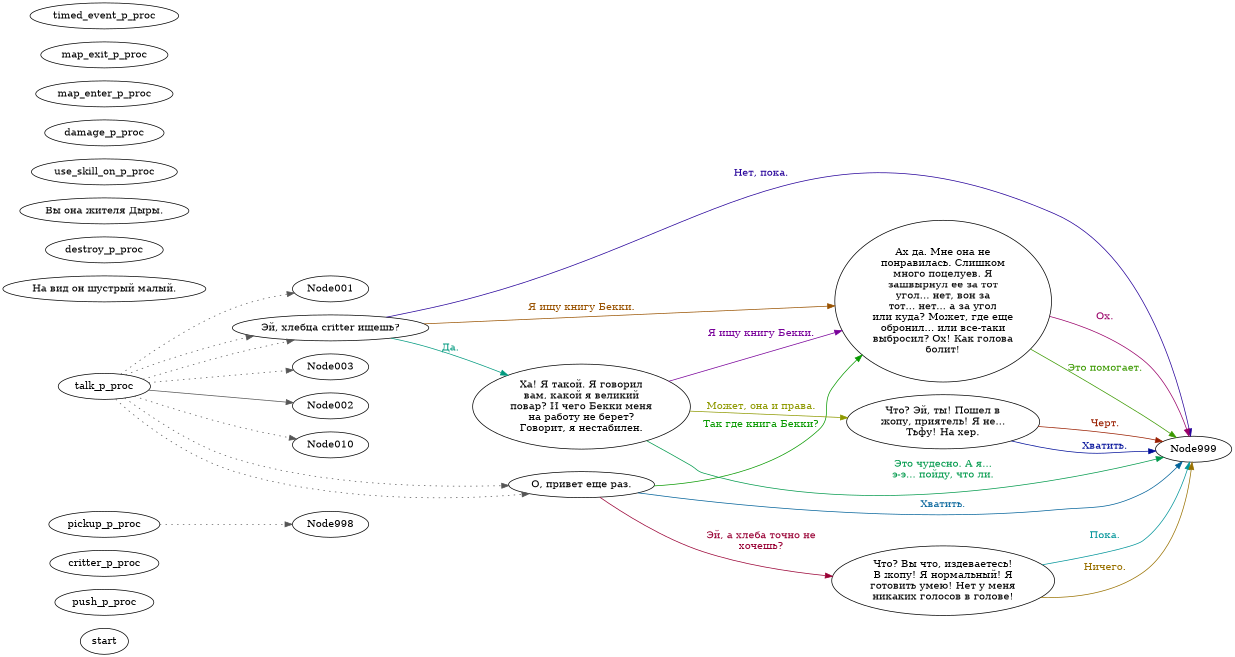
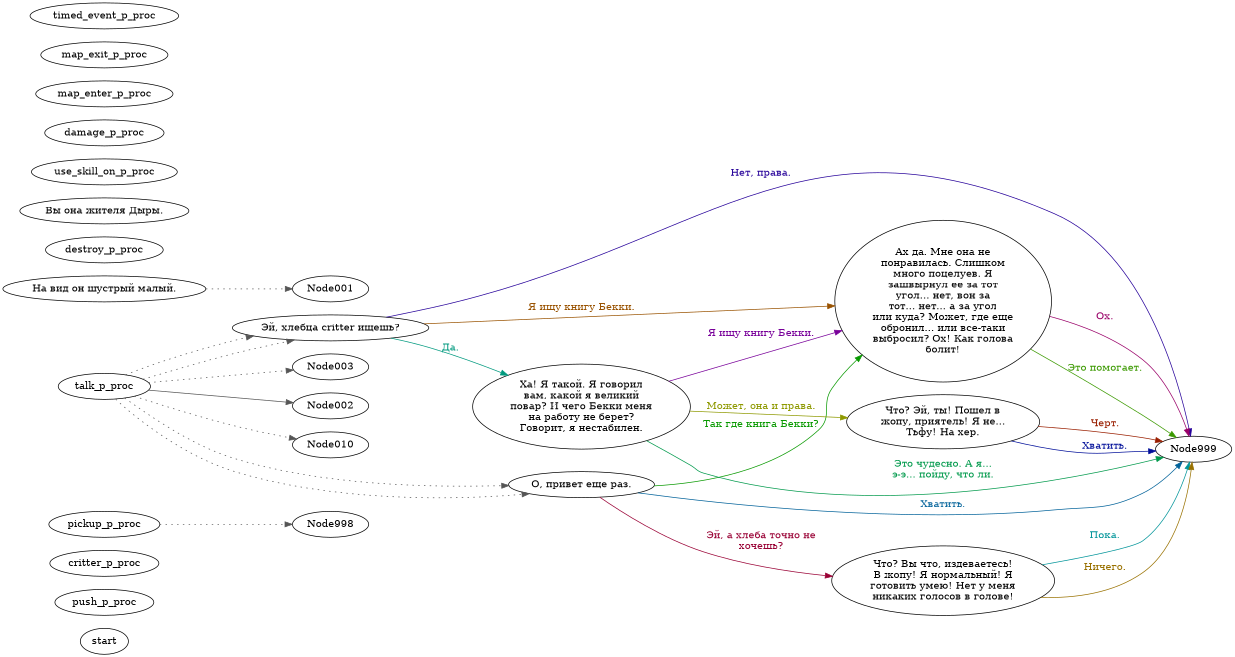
(761, 173) -> (761, 173)
(199, 324) -> (245, 289)
